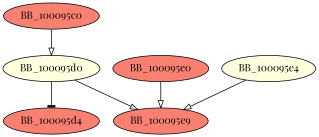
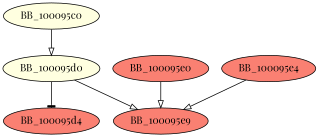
(51, 16) -> (51, 16)
(269, 69) -> (269, 69)
